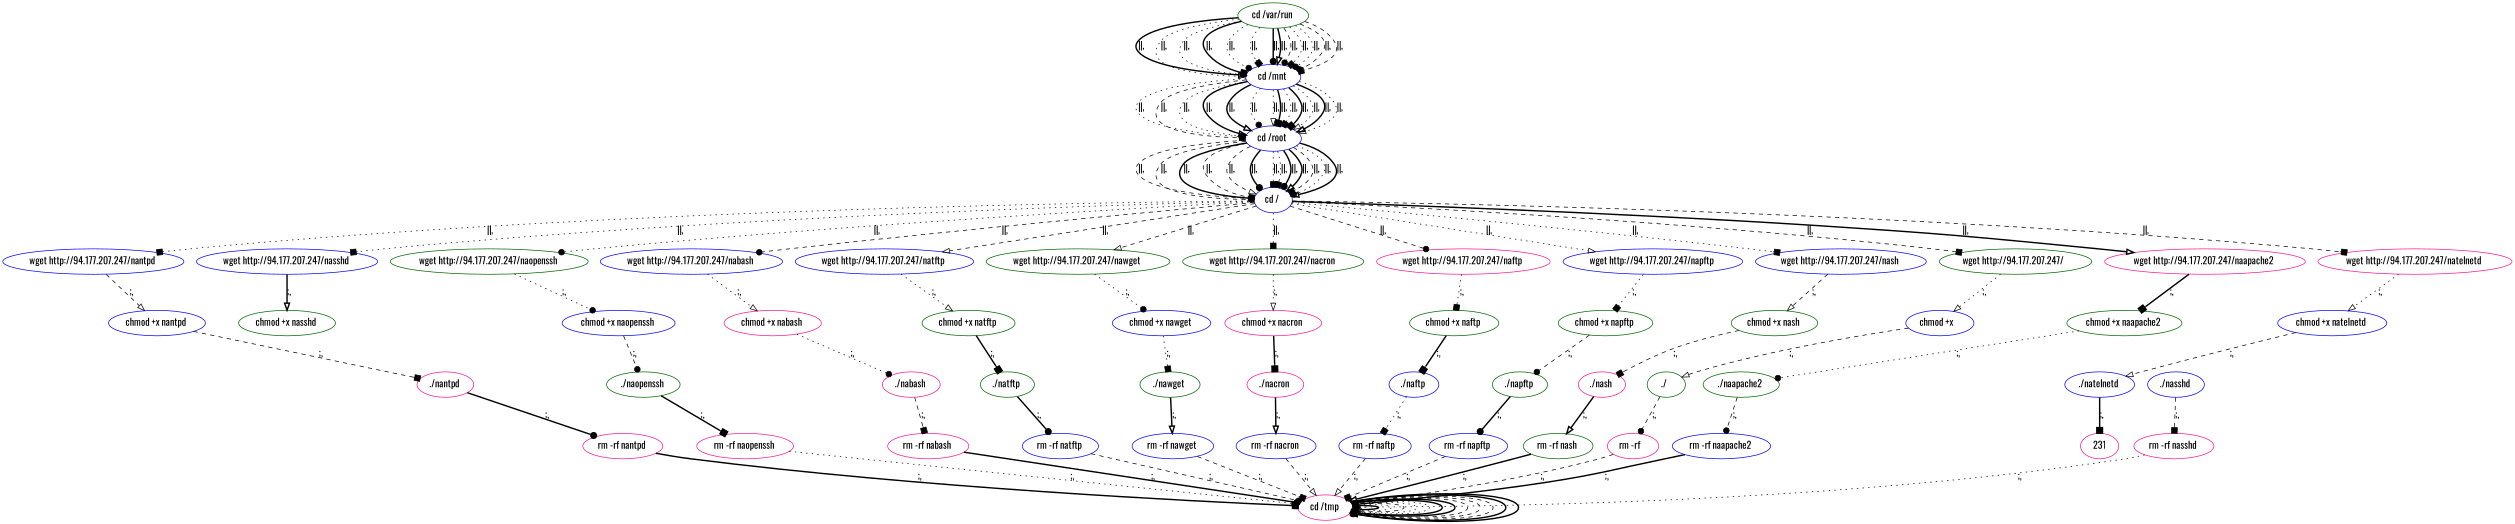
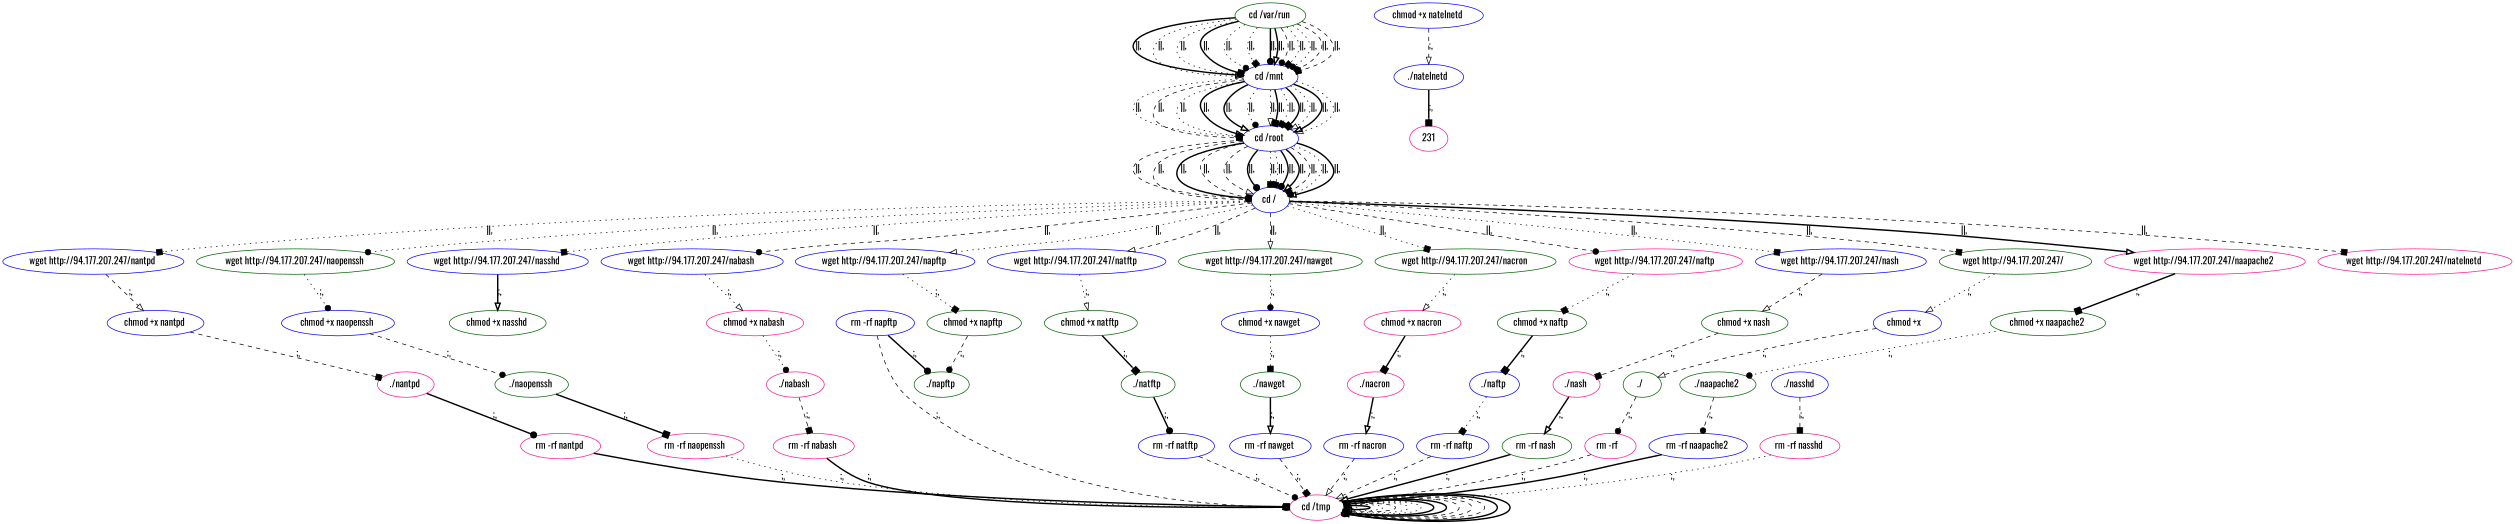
(2376, 290) -> none
(1496, 413) -> (907, 352)
